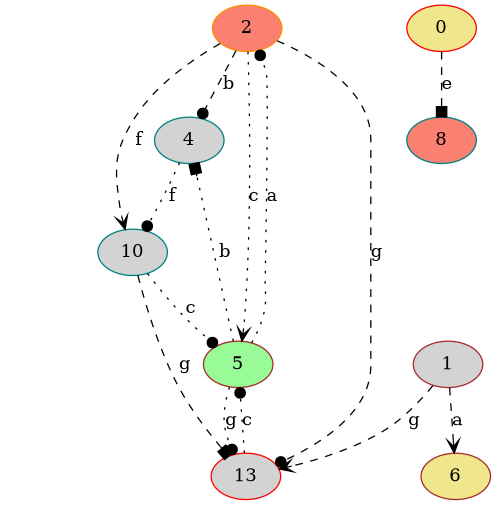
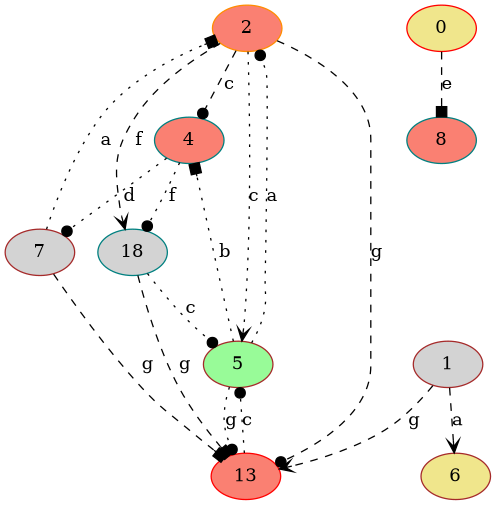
(229, 84) -> (229, 84)
(189, 140) -> (189, 140)
none -> (40, 252)
(133, 252) -> (133, 252)
(246, 476) -> (246, 476)
